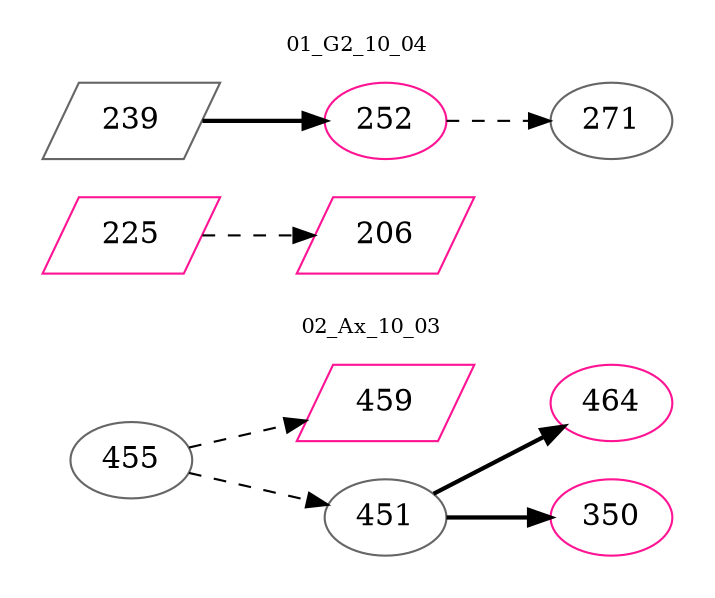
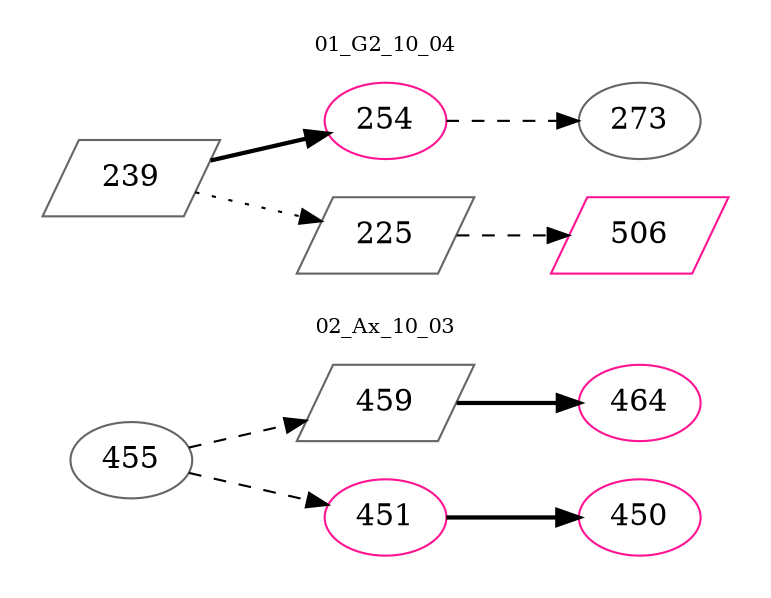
(386, 121) -> (386, 121)
(611, 121) -> (640, 121)
none -> (248, 204)
(131, 235) -> (386, 235)
(386, 235) -> (640, 235)
(386, 403) -> (386, 403)
(489, 465) -> (507, 403)
(386, 517) -> (386, 517)
(611, 517) -> (640, 517)
